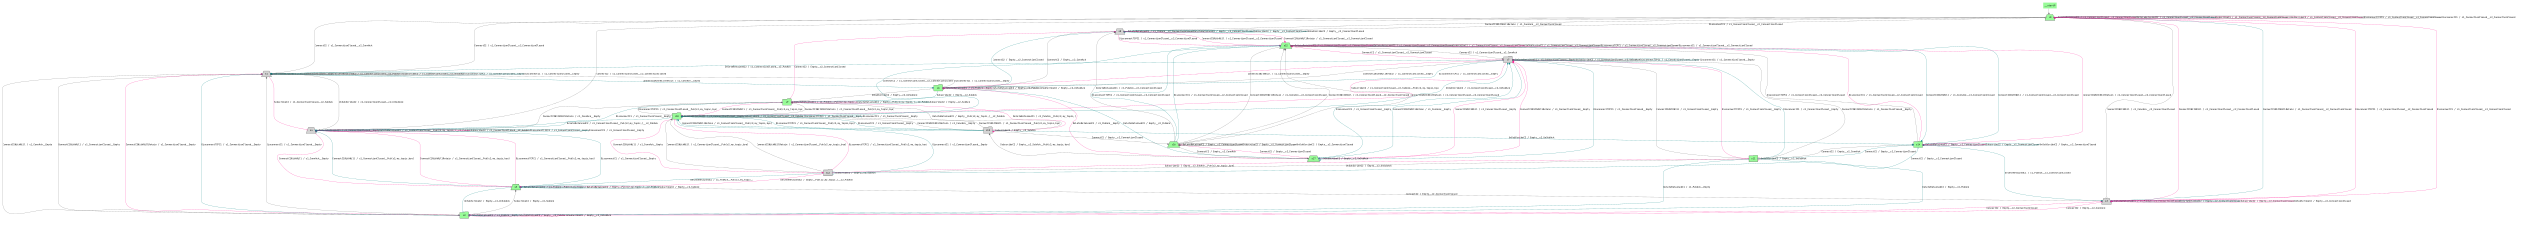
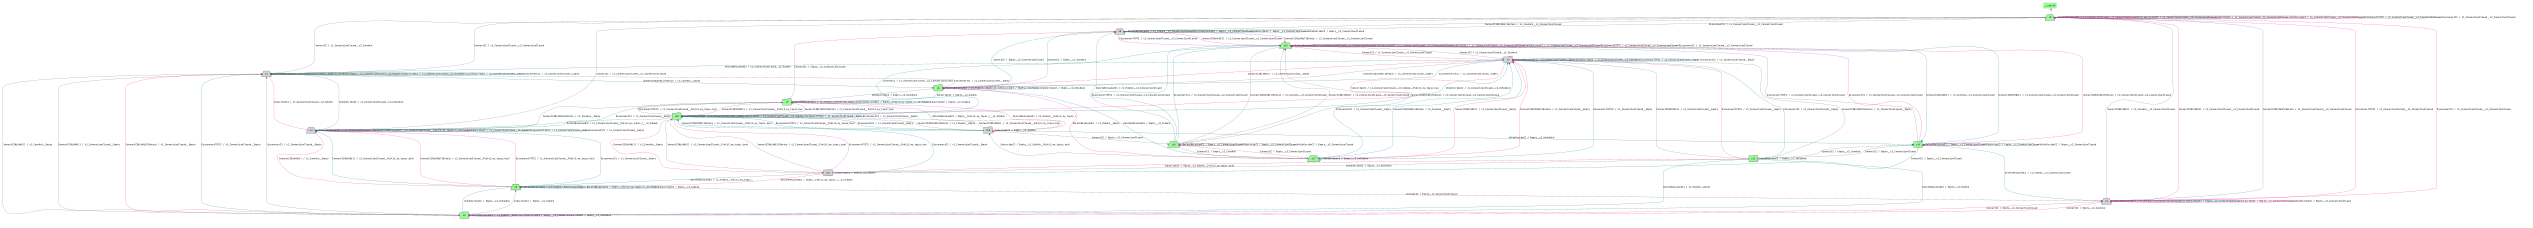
(2049, 10) -> (2051, 12)
